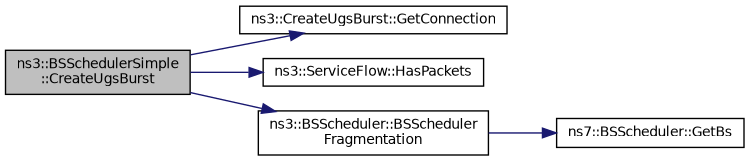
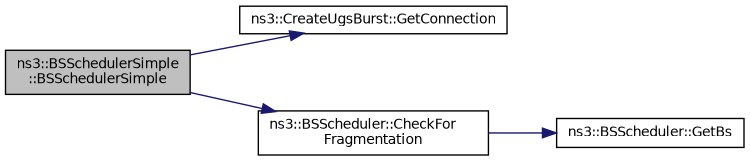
(98, 72) -> (98, 72)
(373, 72) -> none
(373, 133) -> (373, 133)
(650, 133) -> (650, 133)
